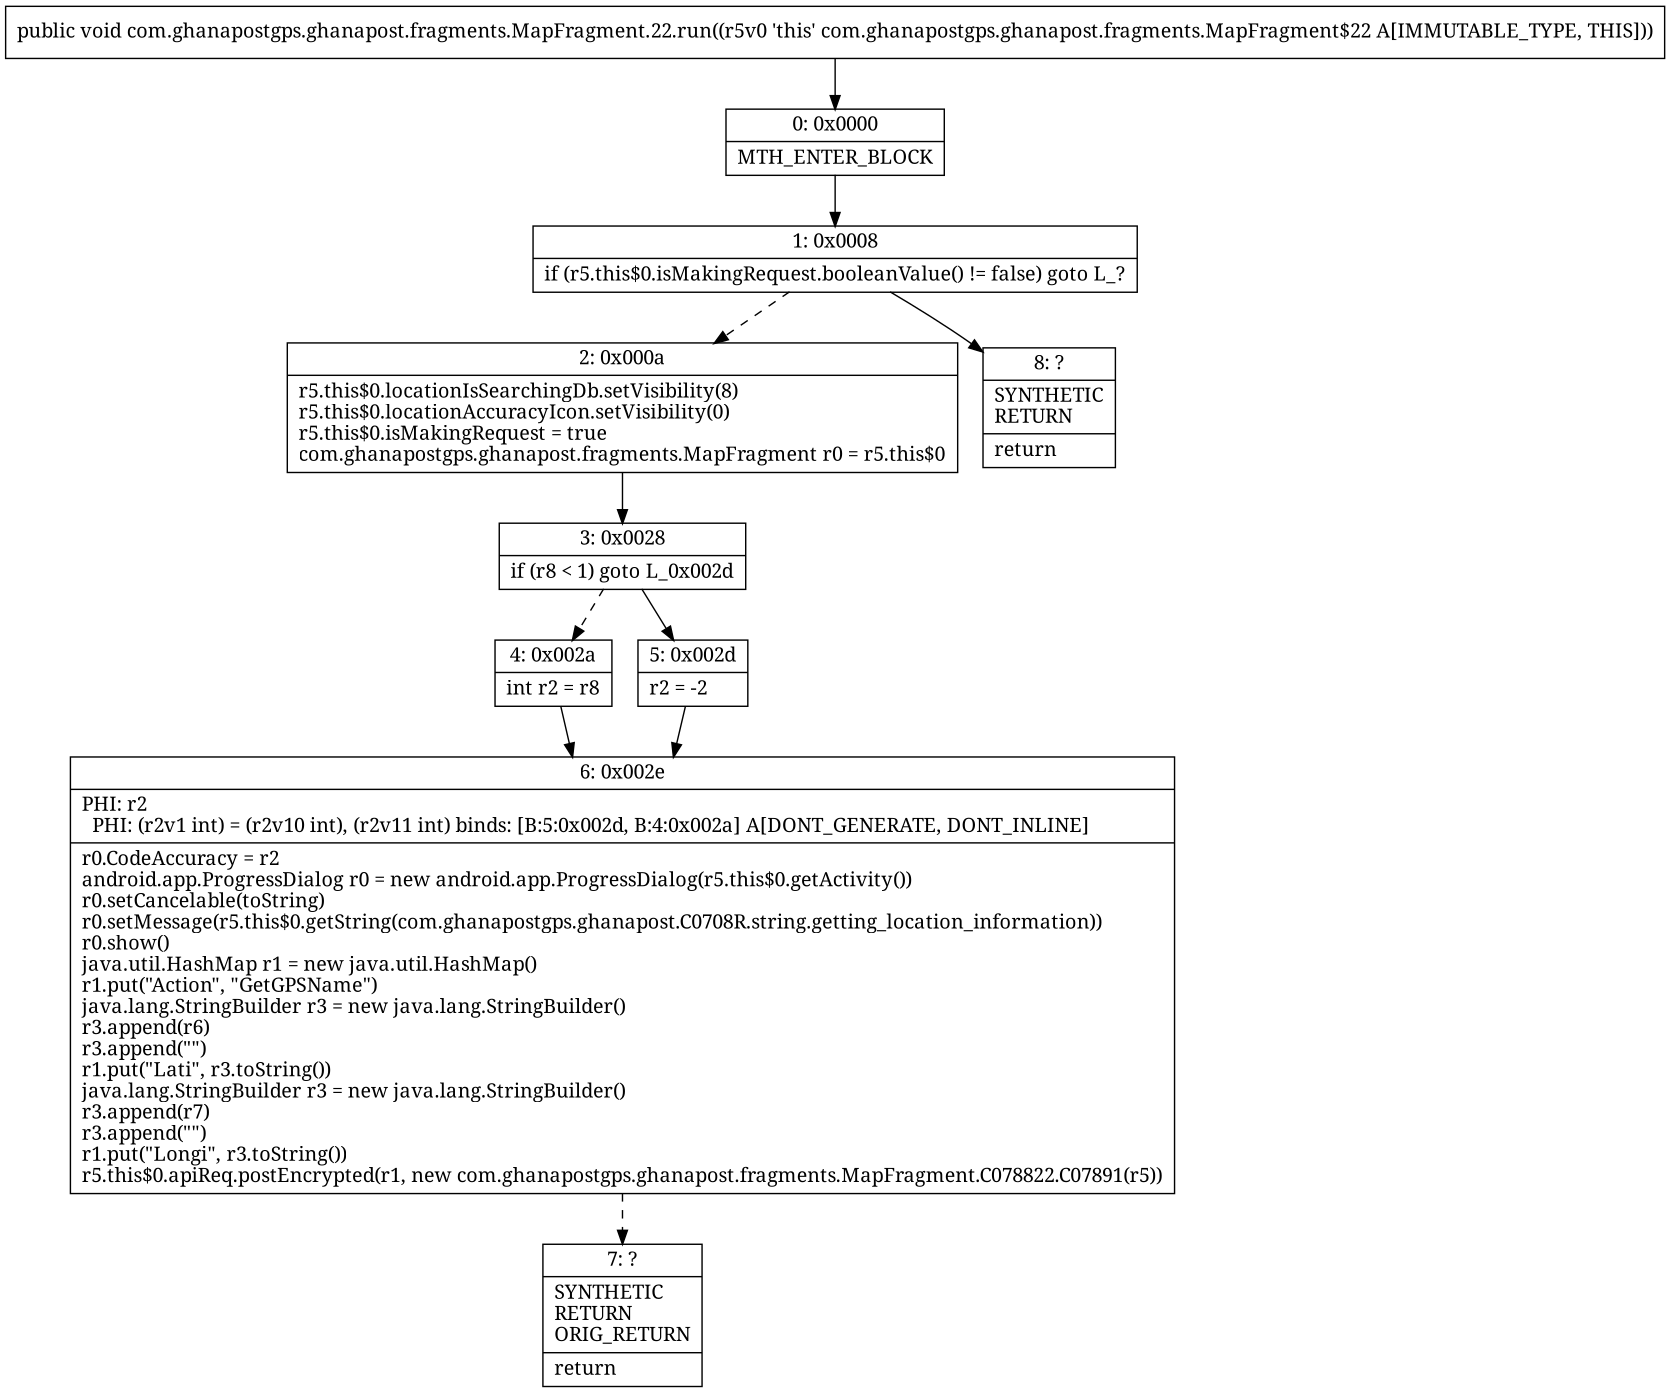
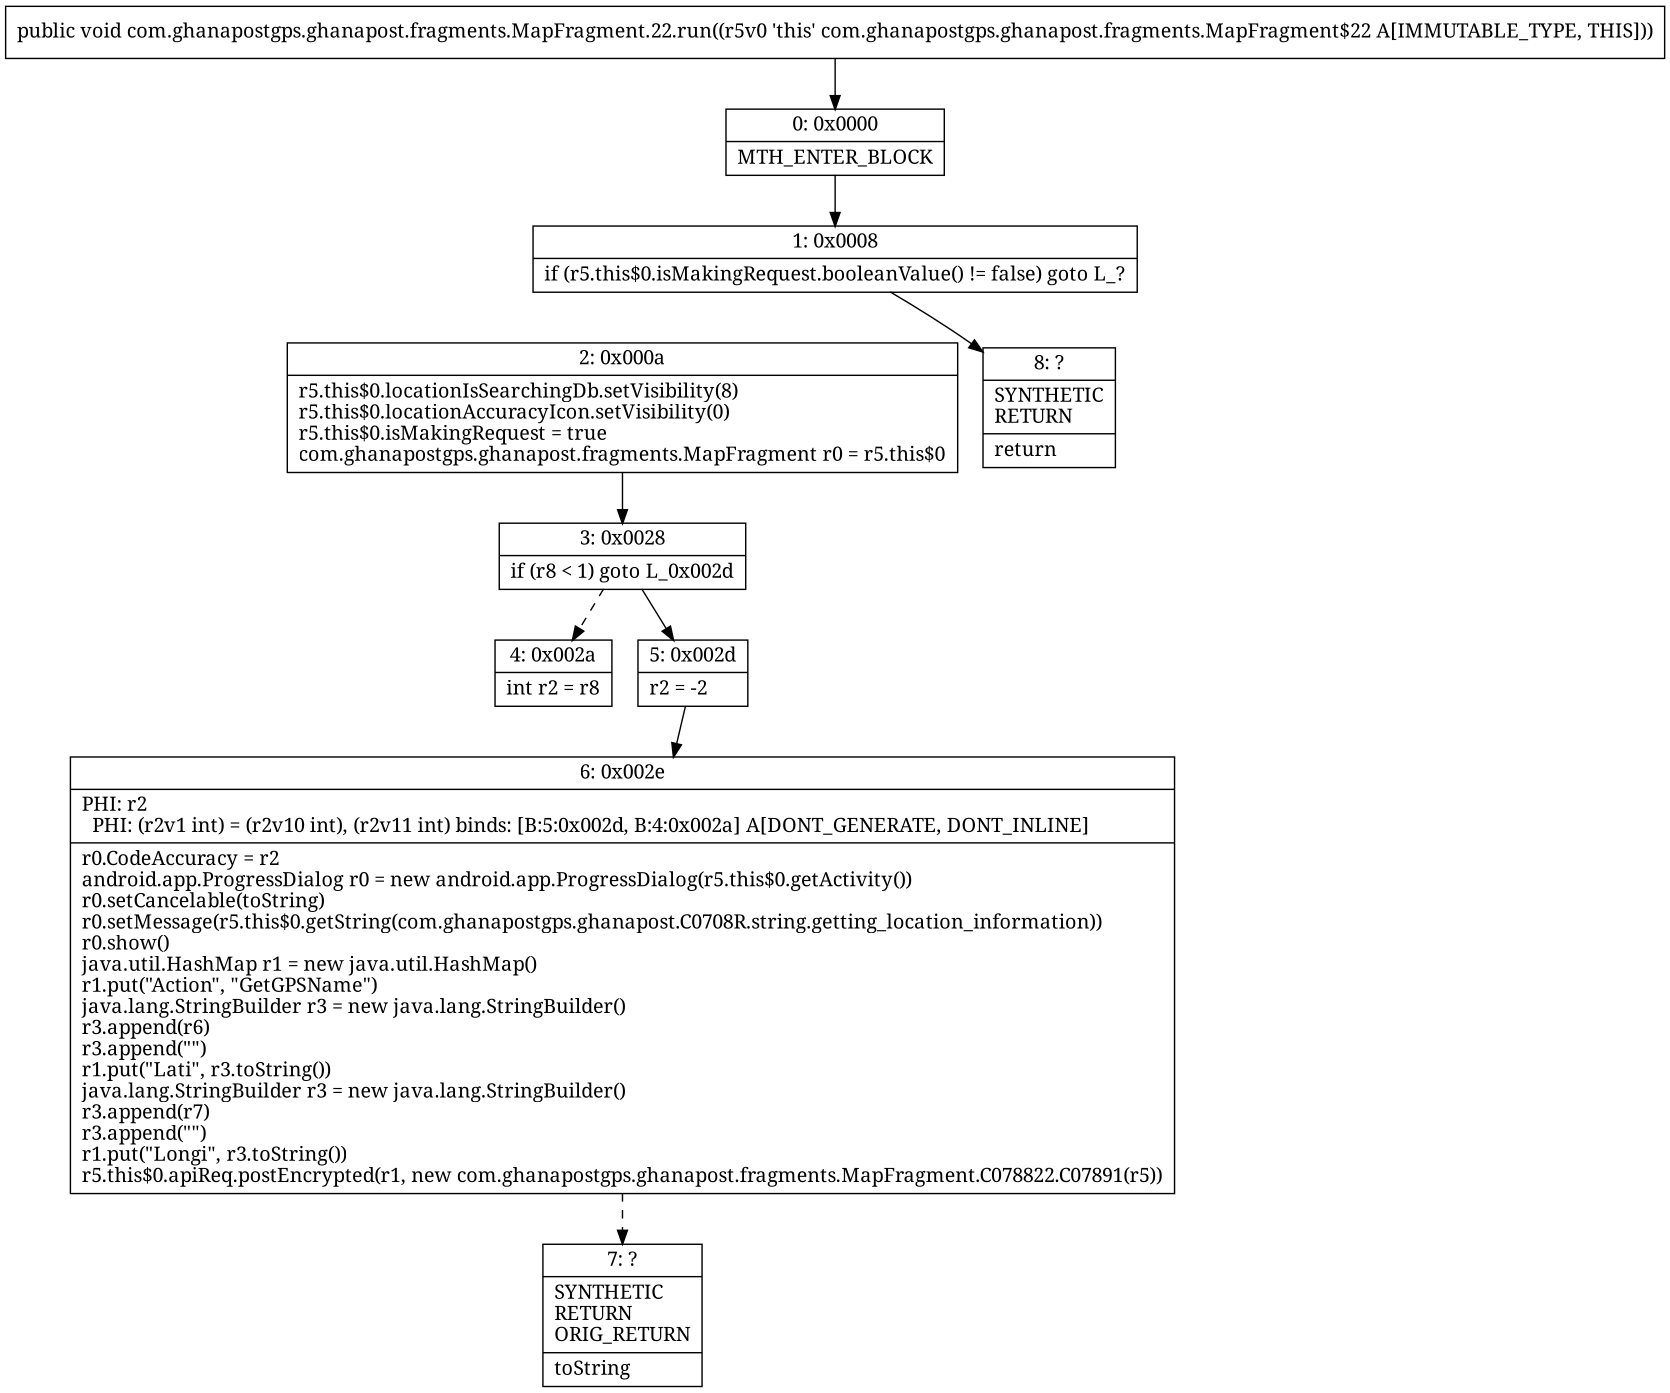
(758, 314) -> none
(565, 725) -> none
(586, 1369) -> (593, 1369)
